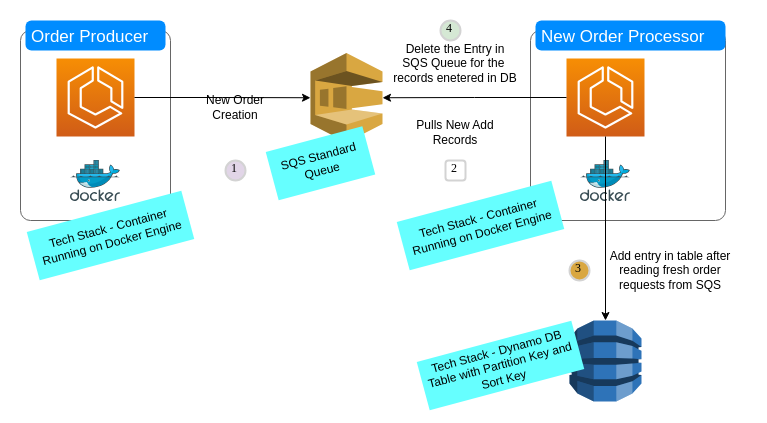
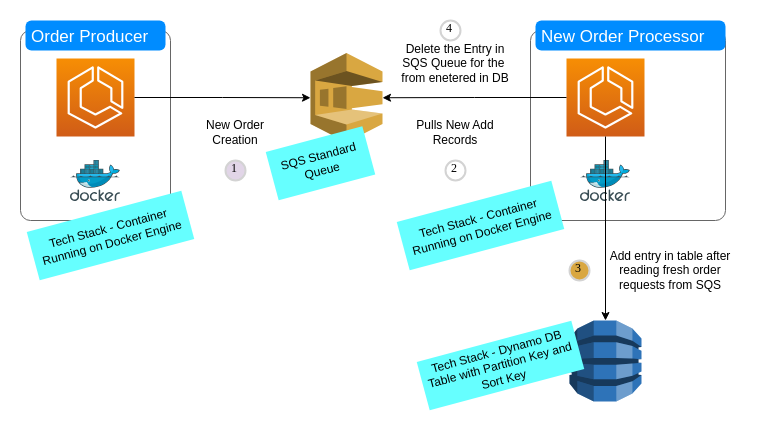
(451, 31) -> (451, 31)
(456, 64) -> (456, 64)
(236, 108) -> (236, 133)
(456, 171) -> (456, 171)
